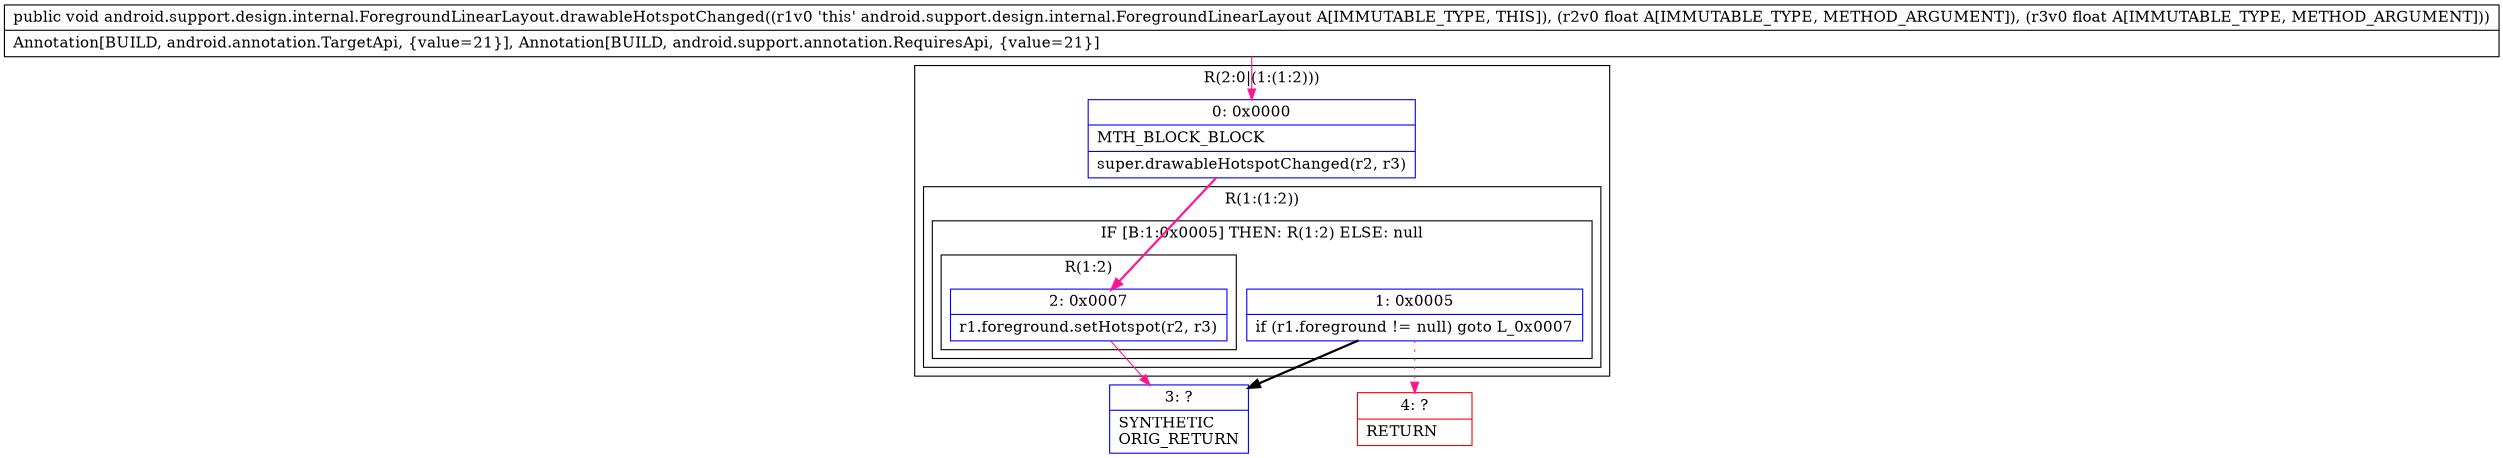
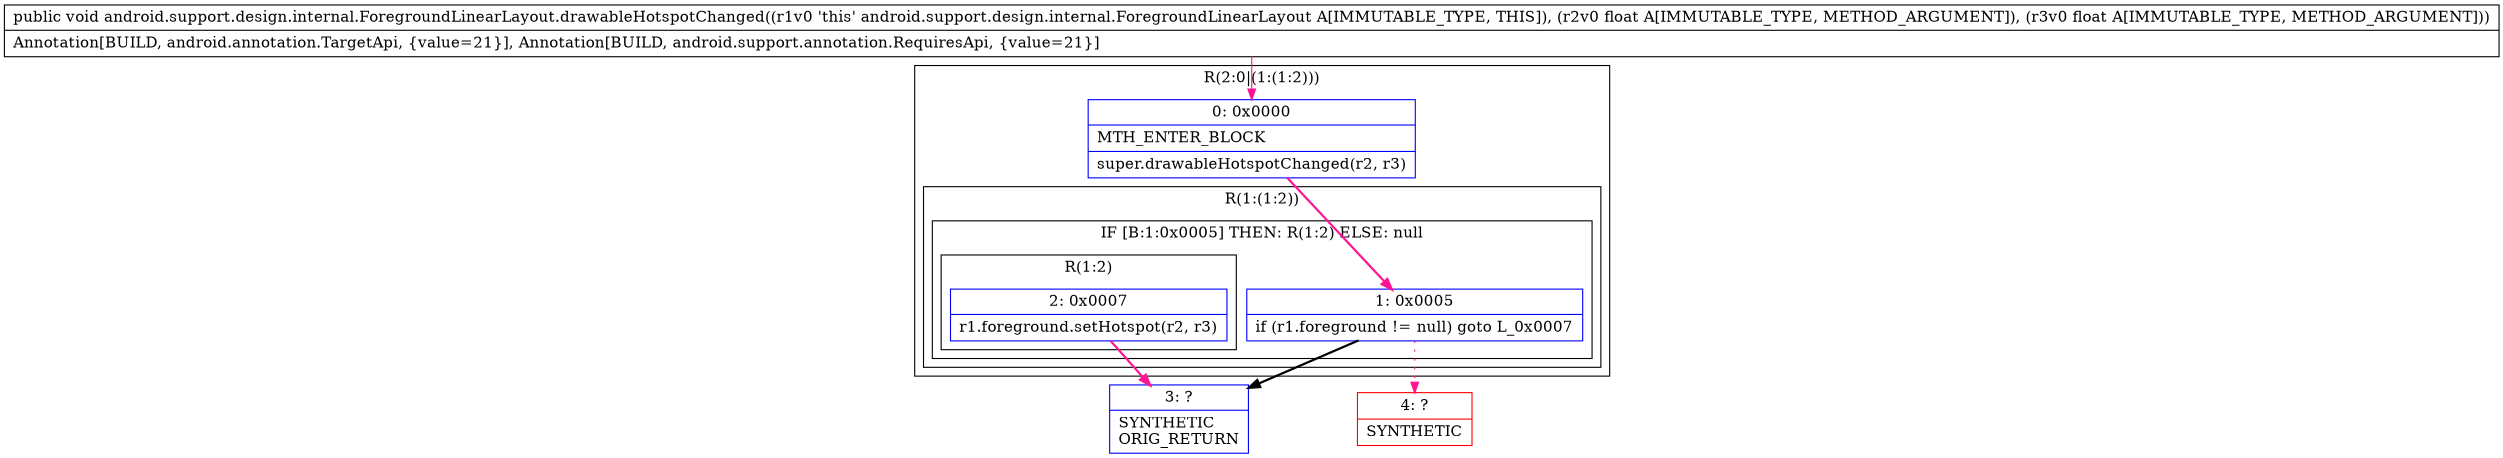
(1181, 138) -> (1182, 138)
(1168, 229) -> (1336, 229)
(1127, 359) -> (1127, 359)
(1402, 432) -> (1415, 432)
